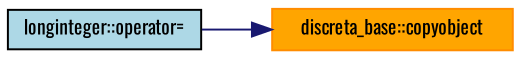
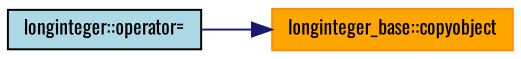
(392, 30) -> (392, 30)
